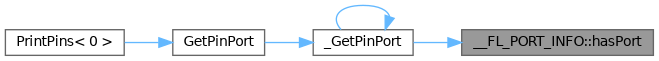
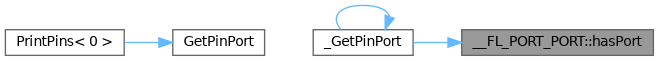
(282, 43) -> none
(558, 43) -> (558, 43)
